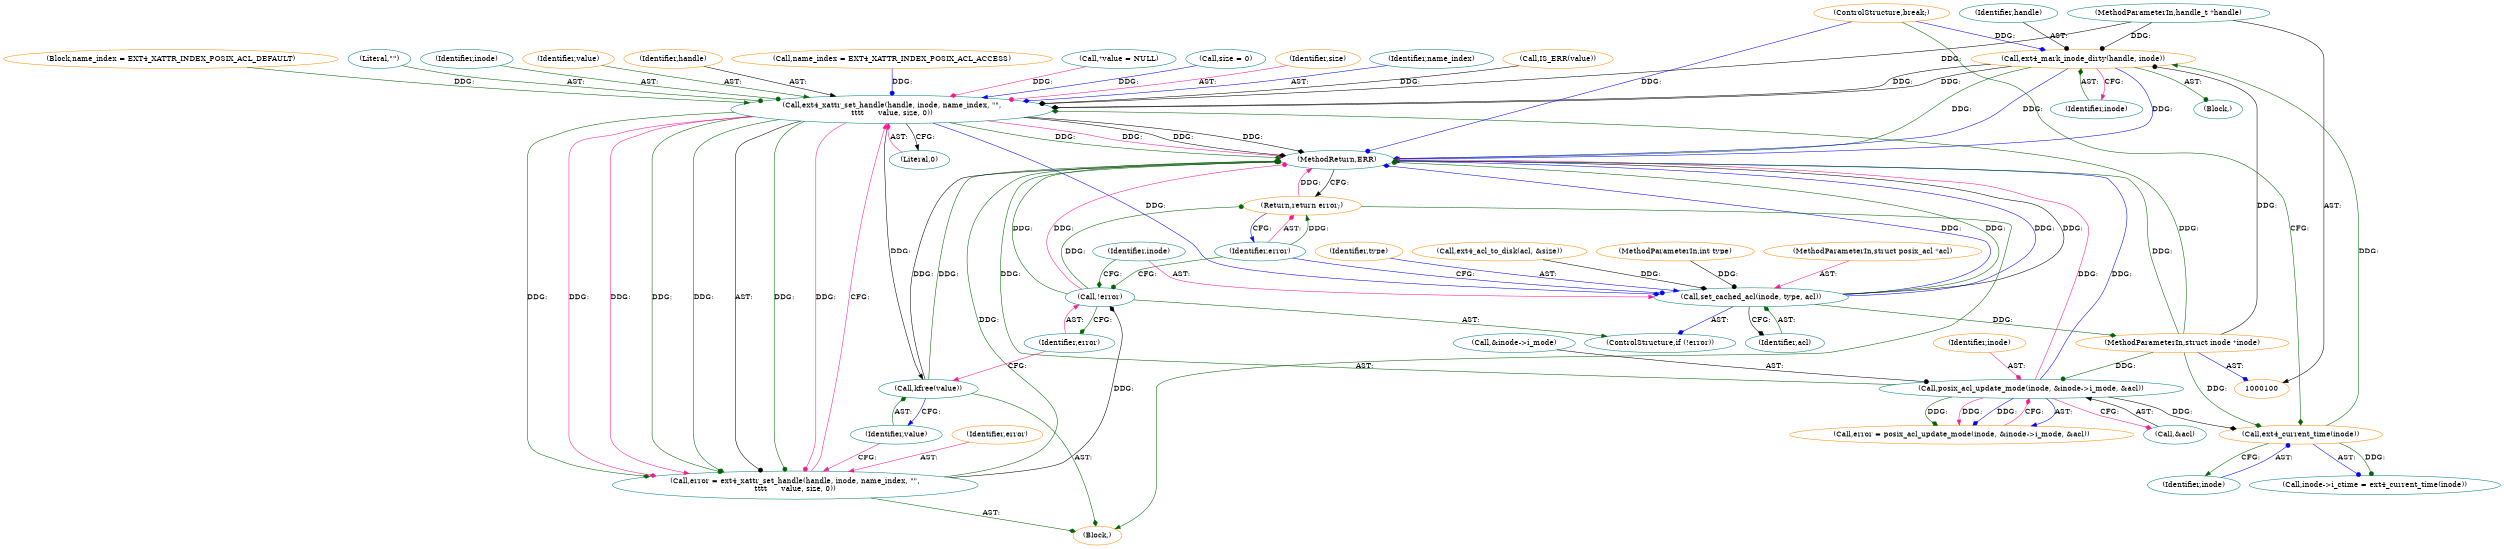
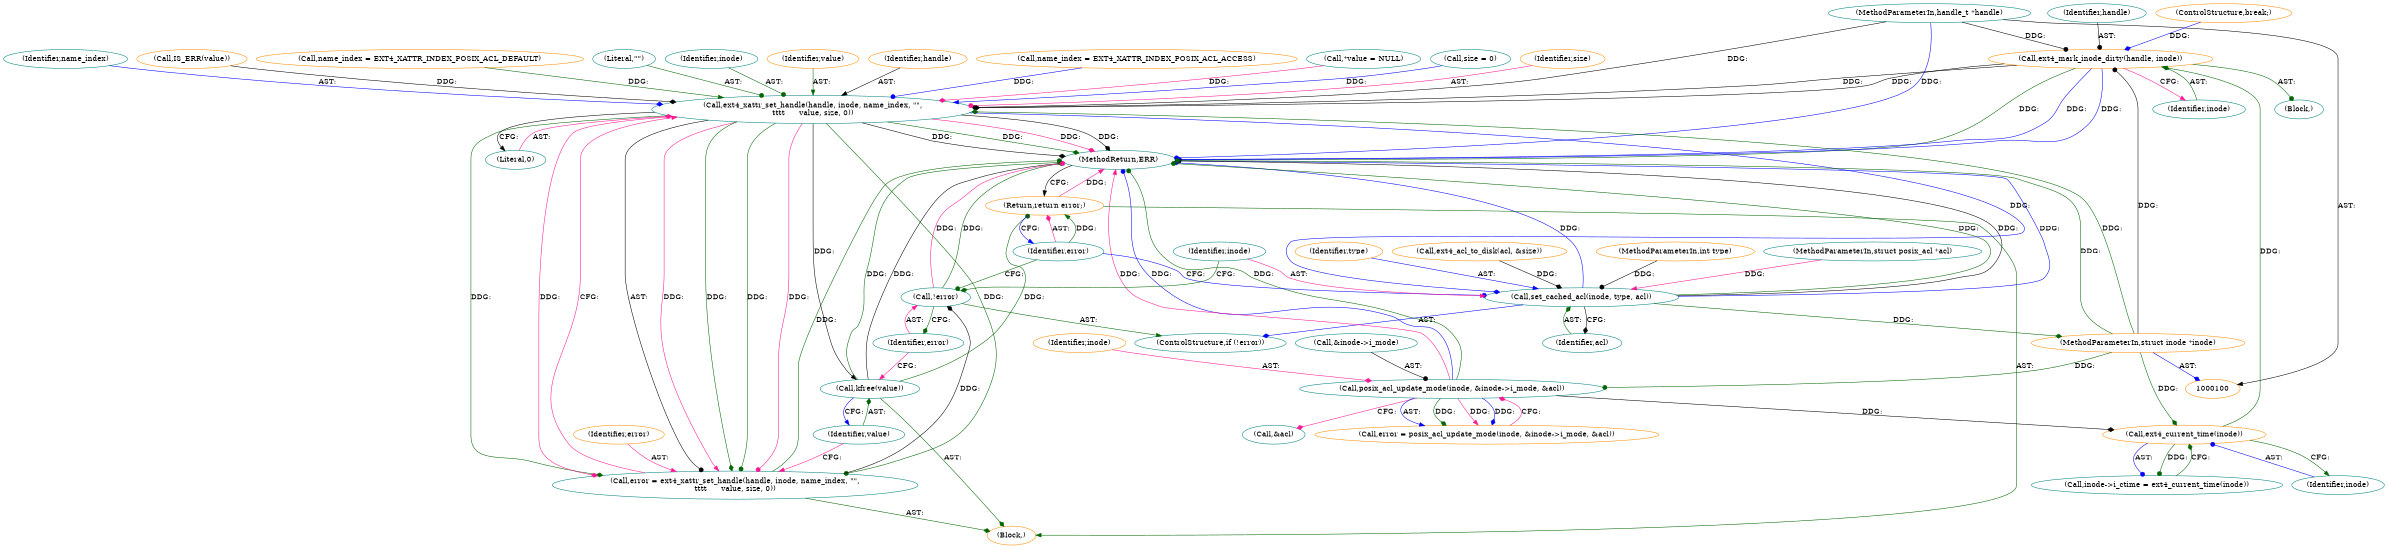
(171, 59) -> (420, 59)
(1611, 86) -> (1603, 137)
(2188, 153) -> (2188, 465)
(1121, 219) -> (1005, 320)
(1873, 251) -> (1873, 251)
(1830, 274) -> (1756, 274)
(2126, 410) -> none
